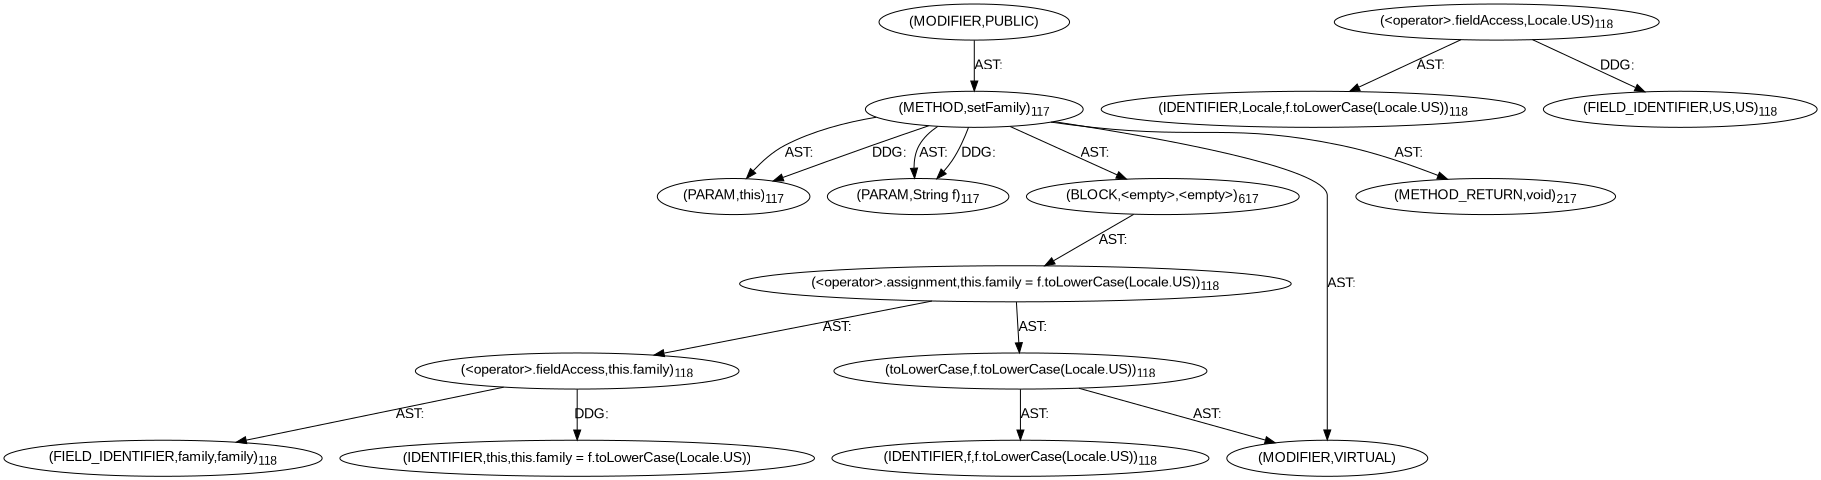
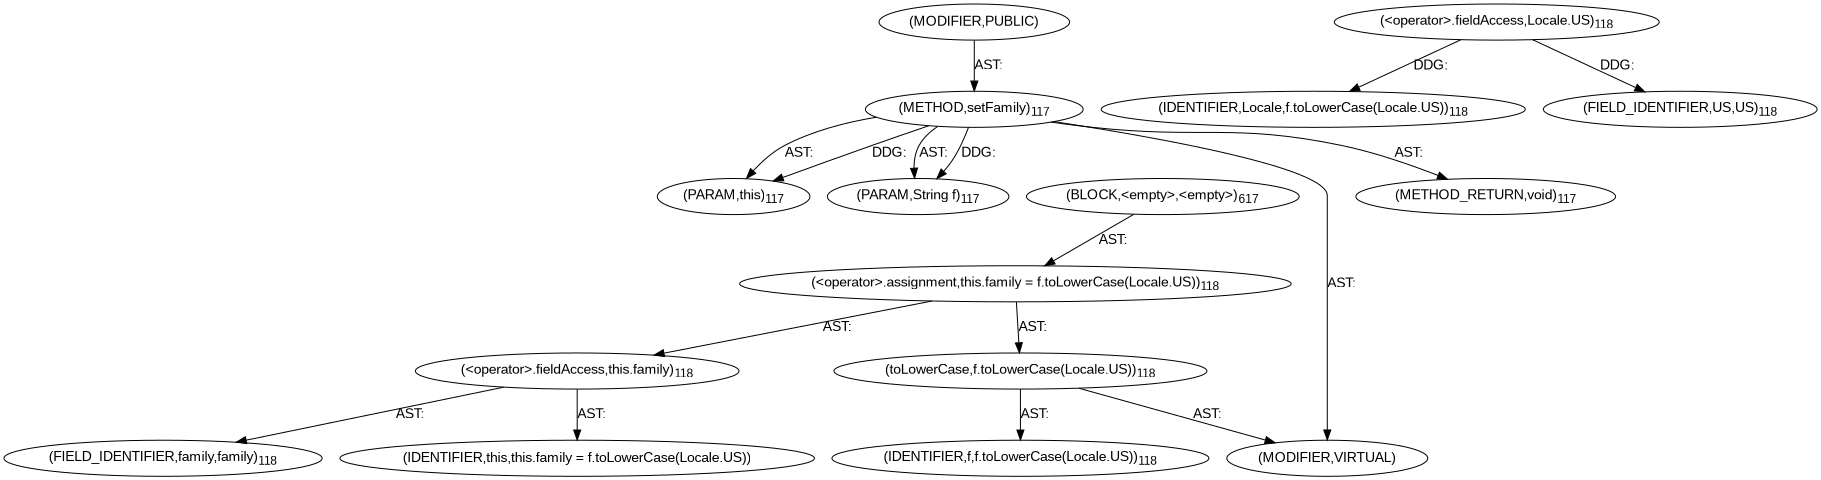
(1433, 66) -> (1433, 66)
(1064, 151) -> none
(1567, 195) -> (1567, 195)
(594, 415) -> (594, 415)
